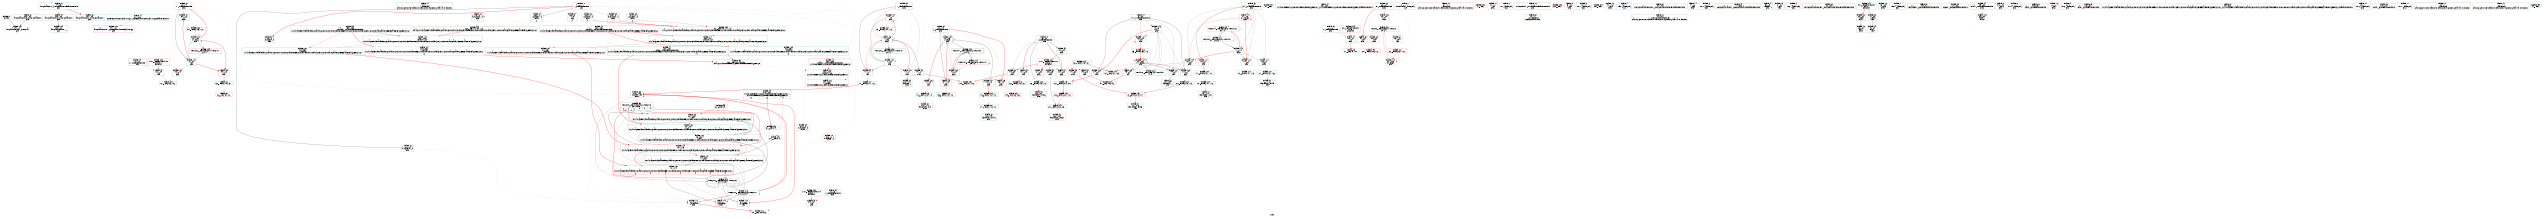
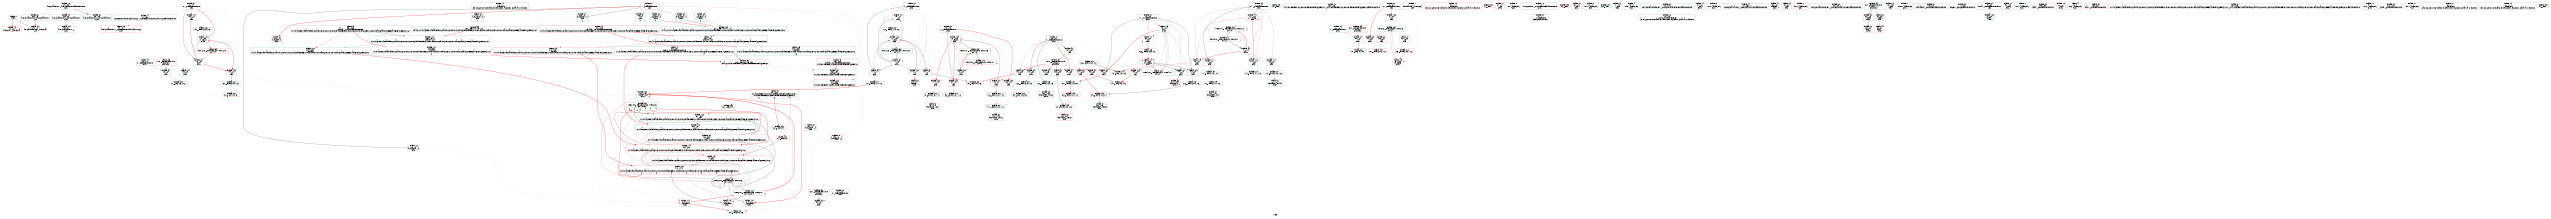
none -> (12, 29)
